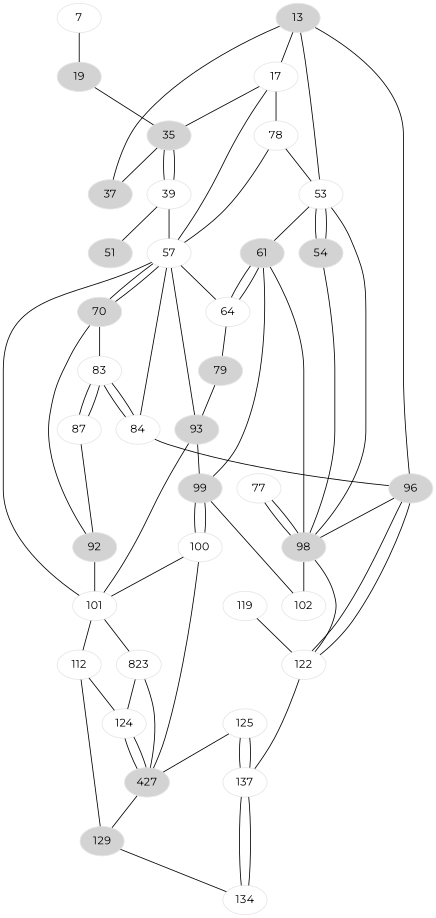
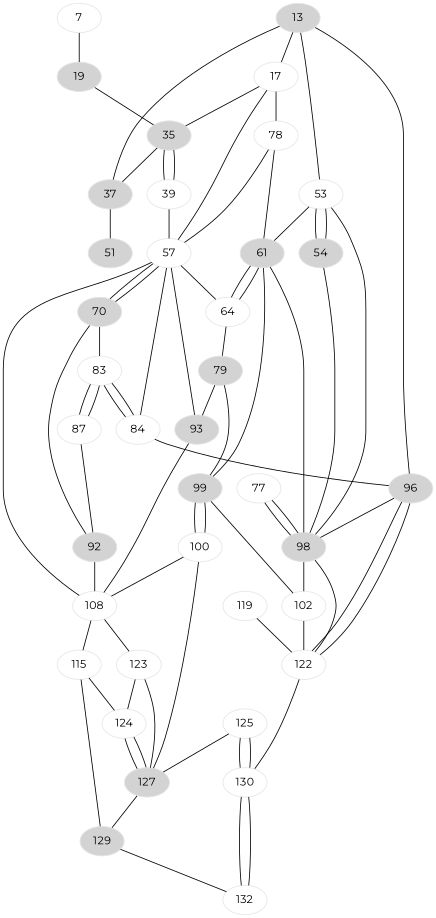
(299, 165) -> (269, 194)
(140, 224) -> (110, 224)
(198, 459) -> (228, 432)
(95, 606) -> (95, 606)
none -> (304, 635)
(79, 665) -> (79, 665)
(139, 665) -> (139, 665)
(147, 782) -> (147, 782)
(245, 782) -> (245, 782)
(245, 900) -> (245, 900)
